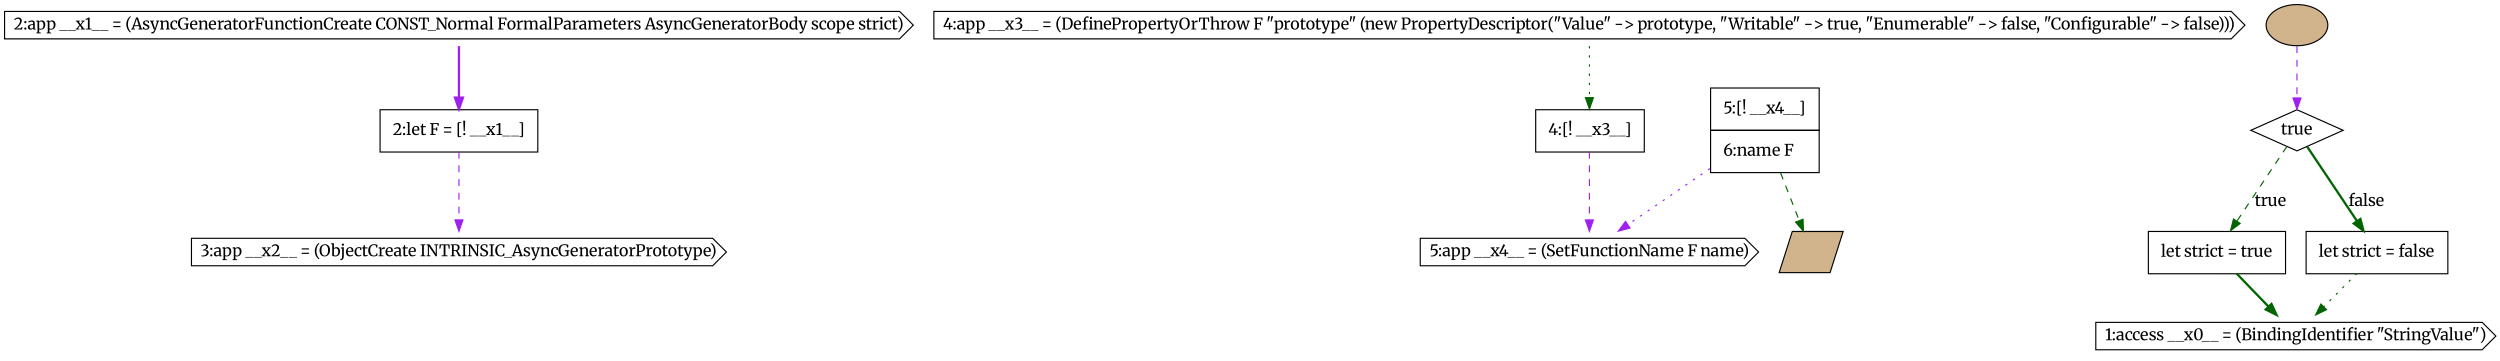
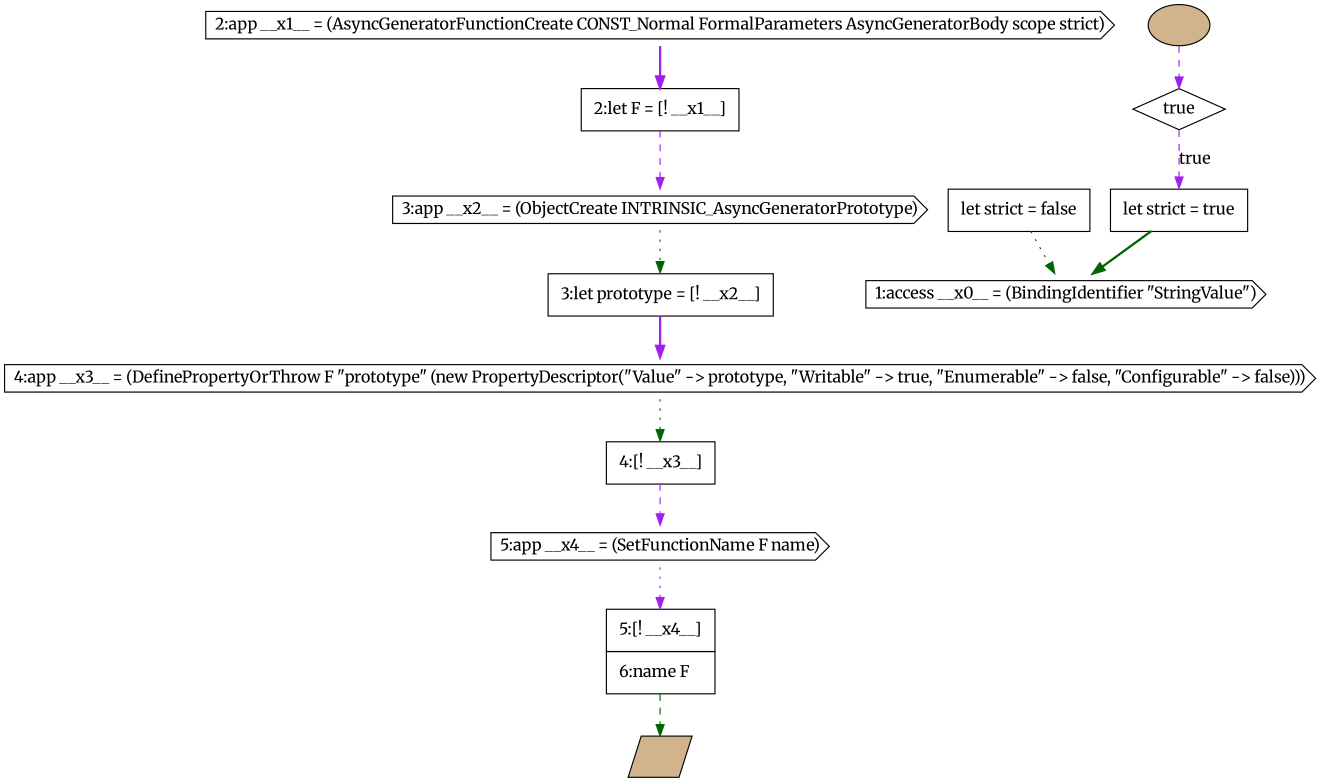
(2262, 184) -> (1179, 154)
(2332, 184) -> none
(1669, 197) -> (660, 582)
none -> (660, 294)
